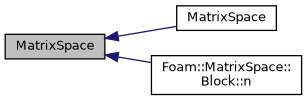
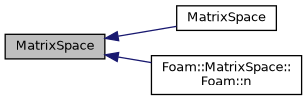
(227, 75) -> (227, 75)
